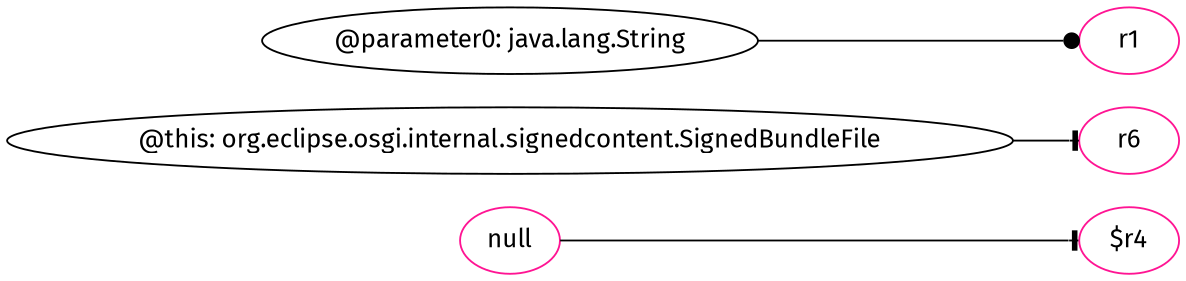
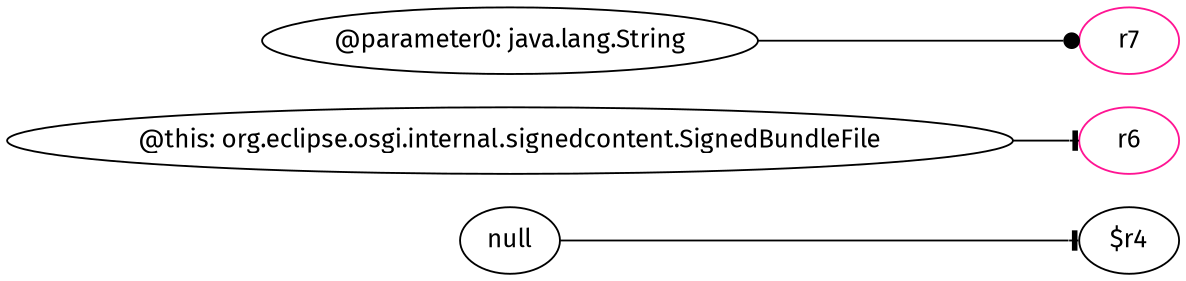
(1129, 41) -> (1129, 41)
(510, 240) -> (510, 240)
(1129, 240) -> (1129, 240)
